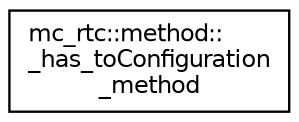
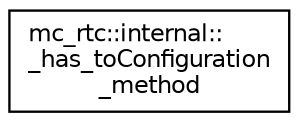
(149, 61) -> (149, 61)
